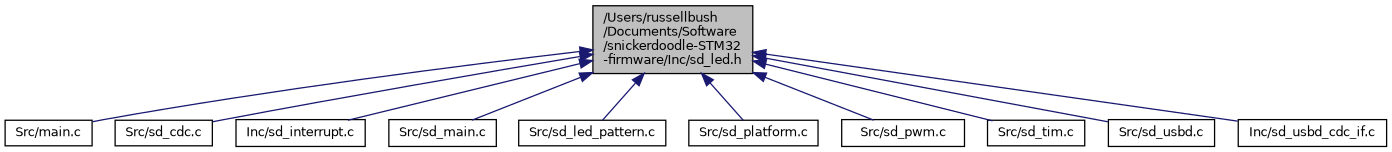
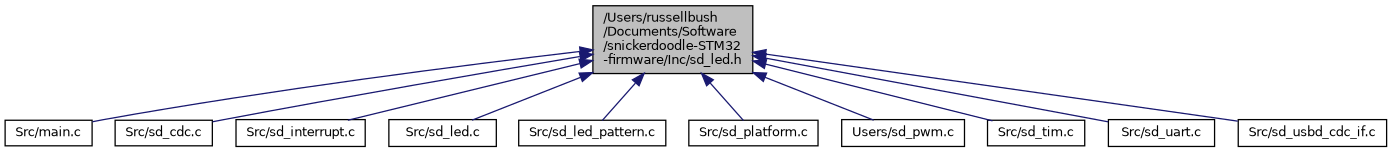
(301, 133) -> (301, 133)
(443, 133) -> (443, 133)
(903, 133) -> (903, 133)
(1161, 133) -> (1161, 133)
(1312, 133) -> (1312, 133)
